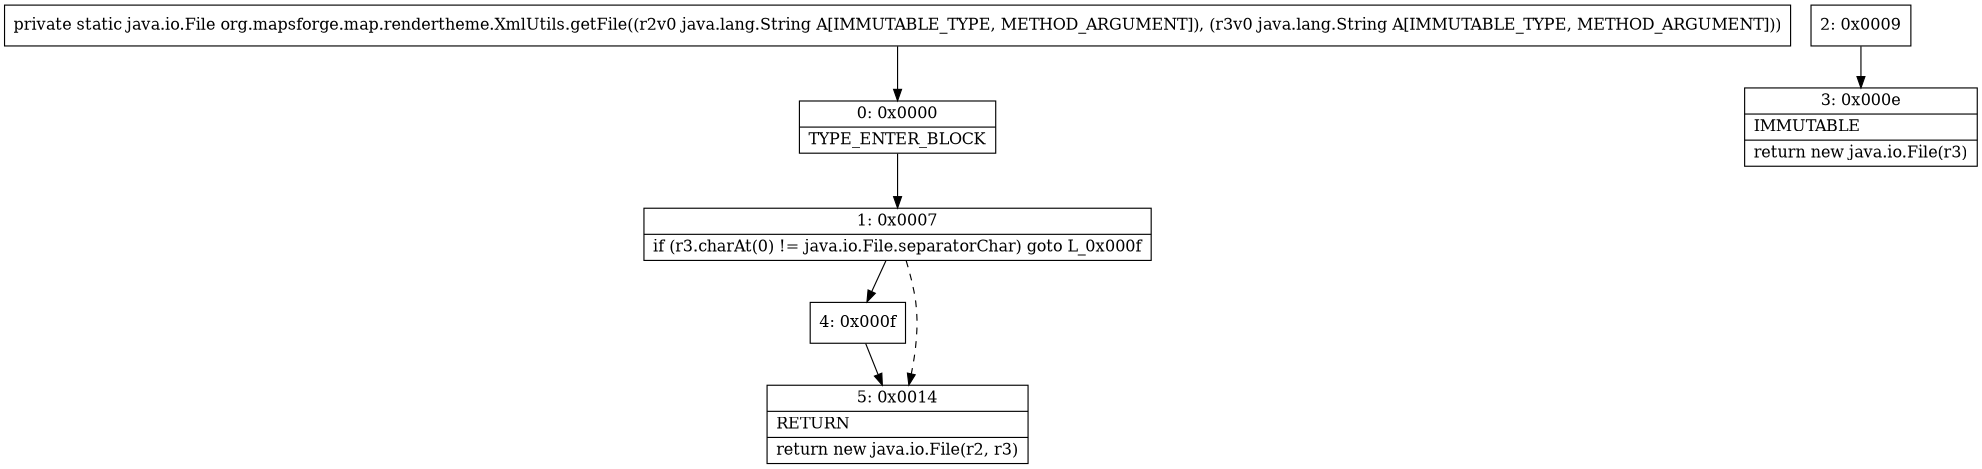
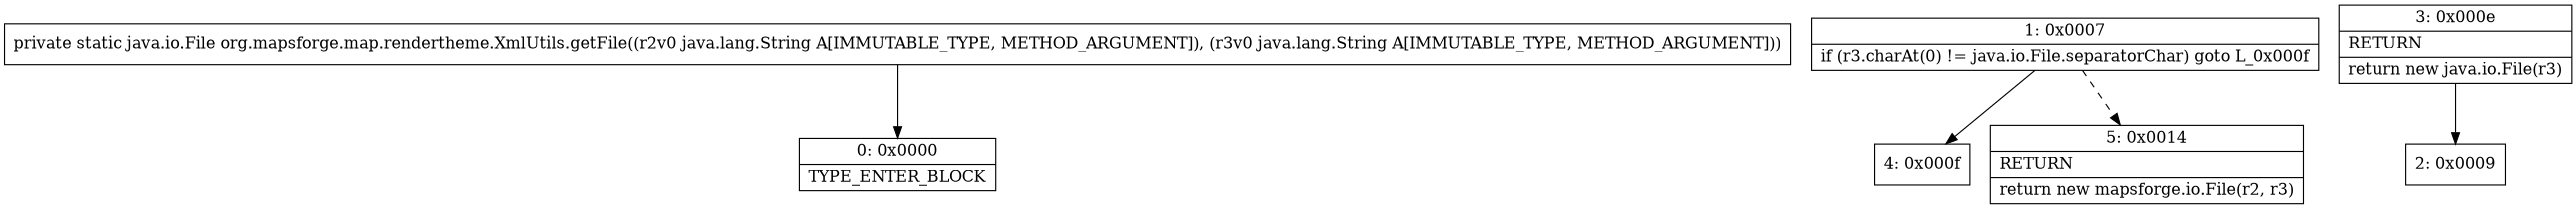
(1861, 61) -> (2456, 108)
(1807, 127) -> (2385, 44)
(898, 175) -> none
(872, 359) -> none
(898, 450) -> (2147, 190)
